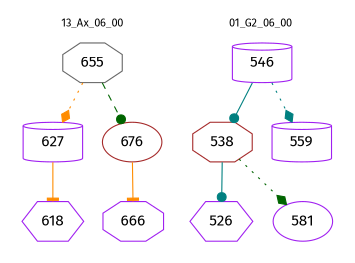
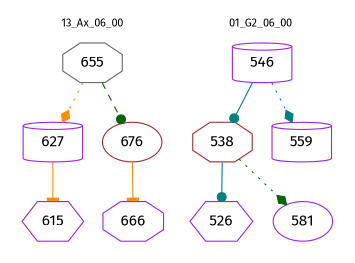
(53, 221) -> (53, 221)
